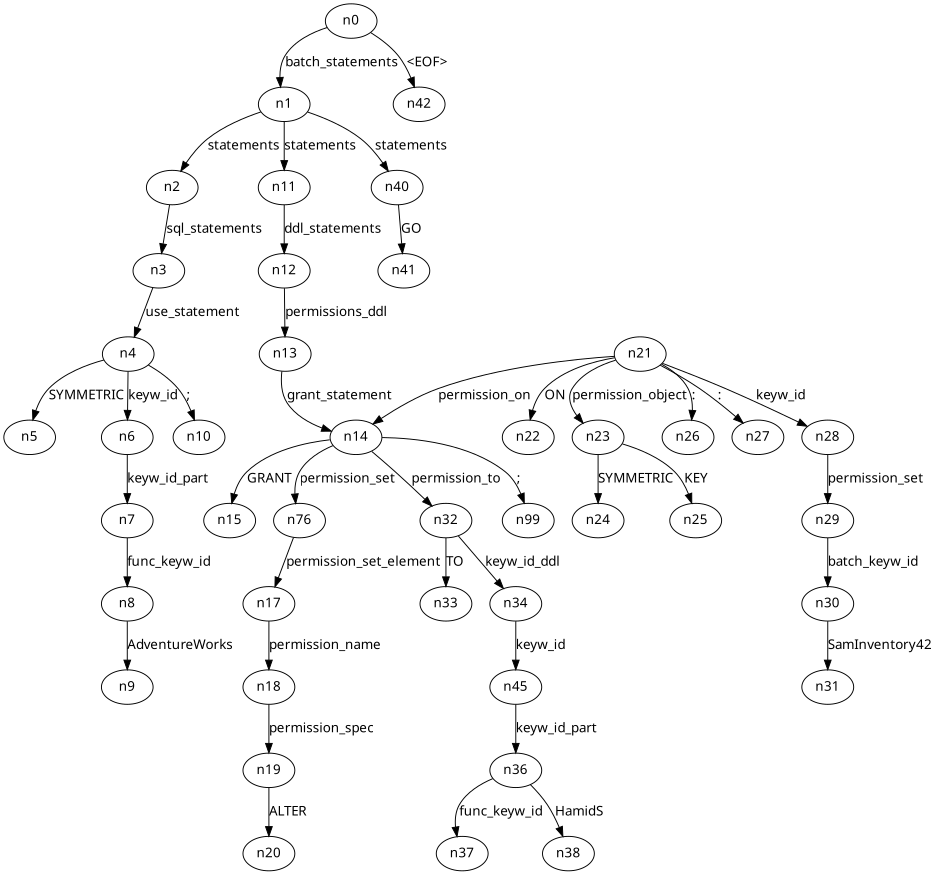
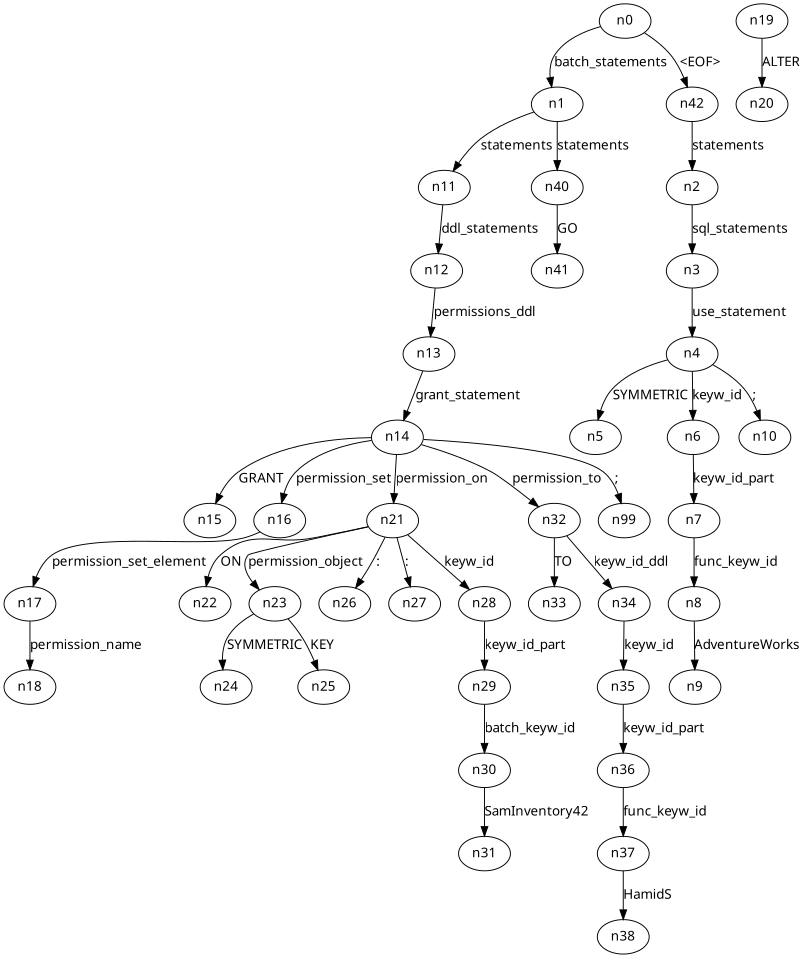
(219, 131) -> (692, 141)
(494, 373) -> (395, 474)
(876, 479) -> (525, 645)
(300, 521) -> (280, 521)
(516, 687) -> (623, 687)
(269, 724) -> none
(547, 804) -> (623, 890)
